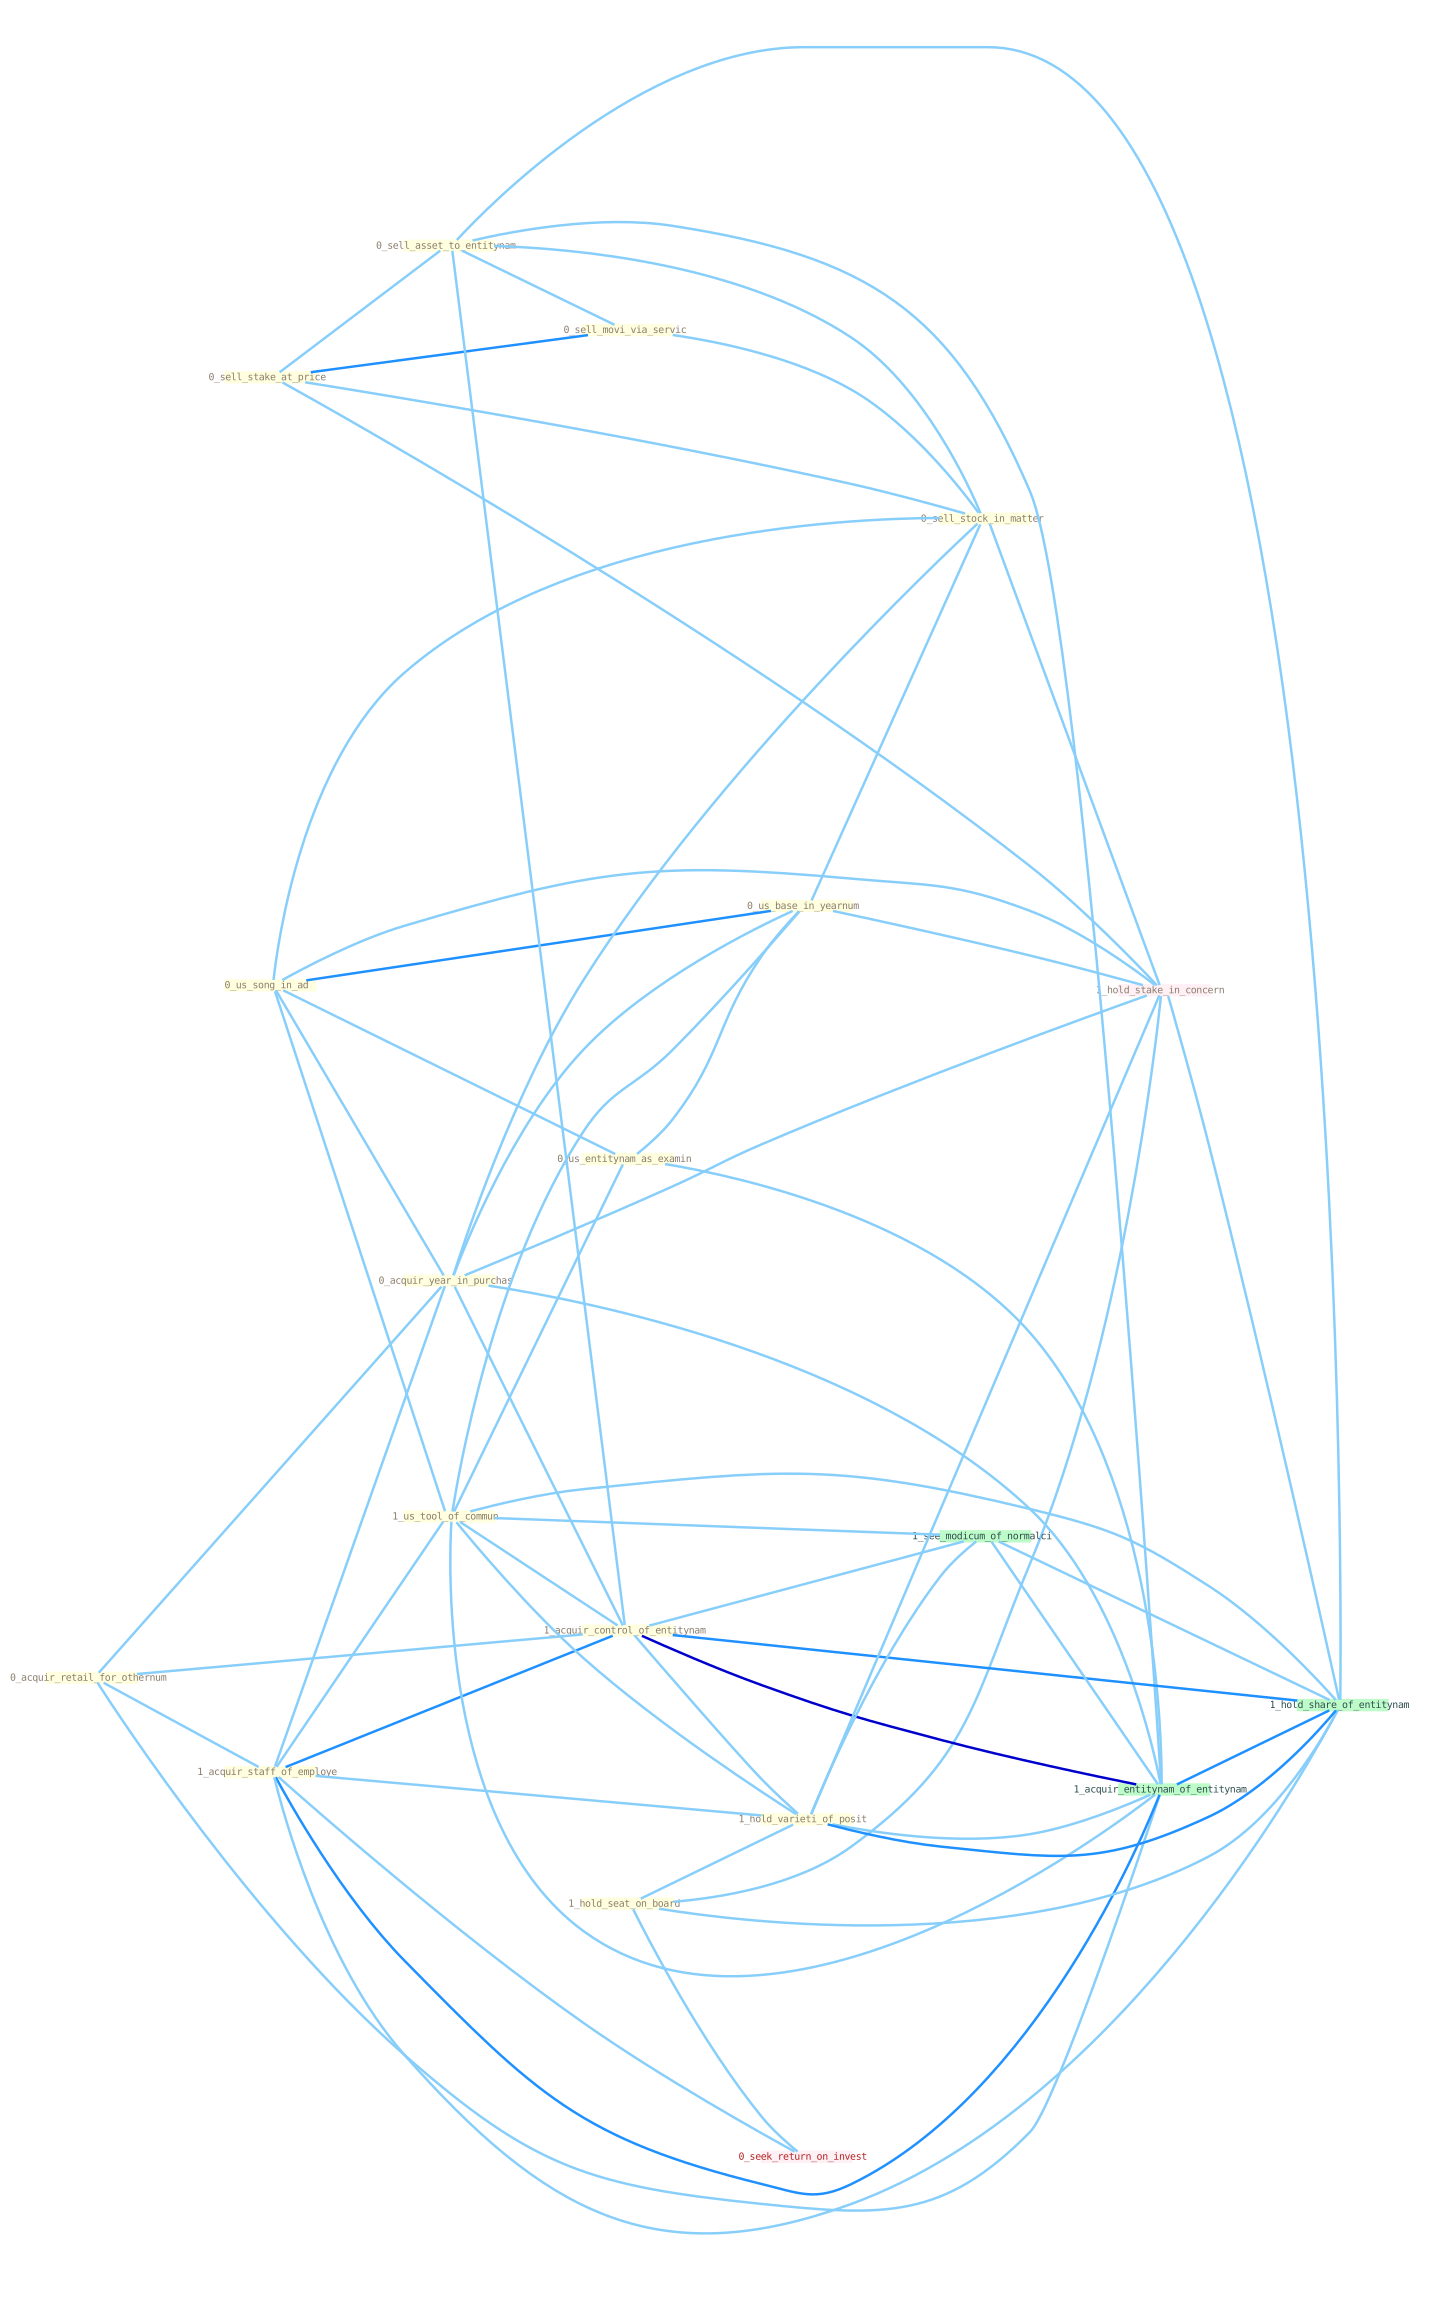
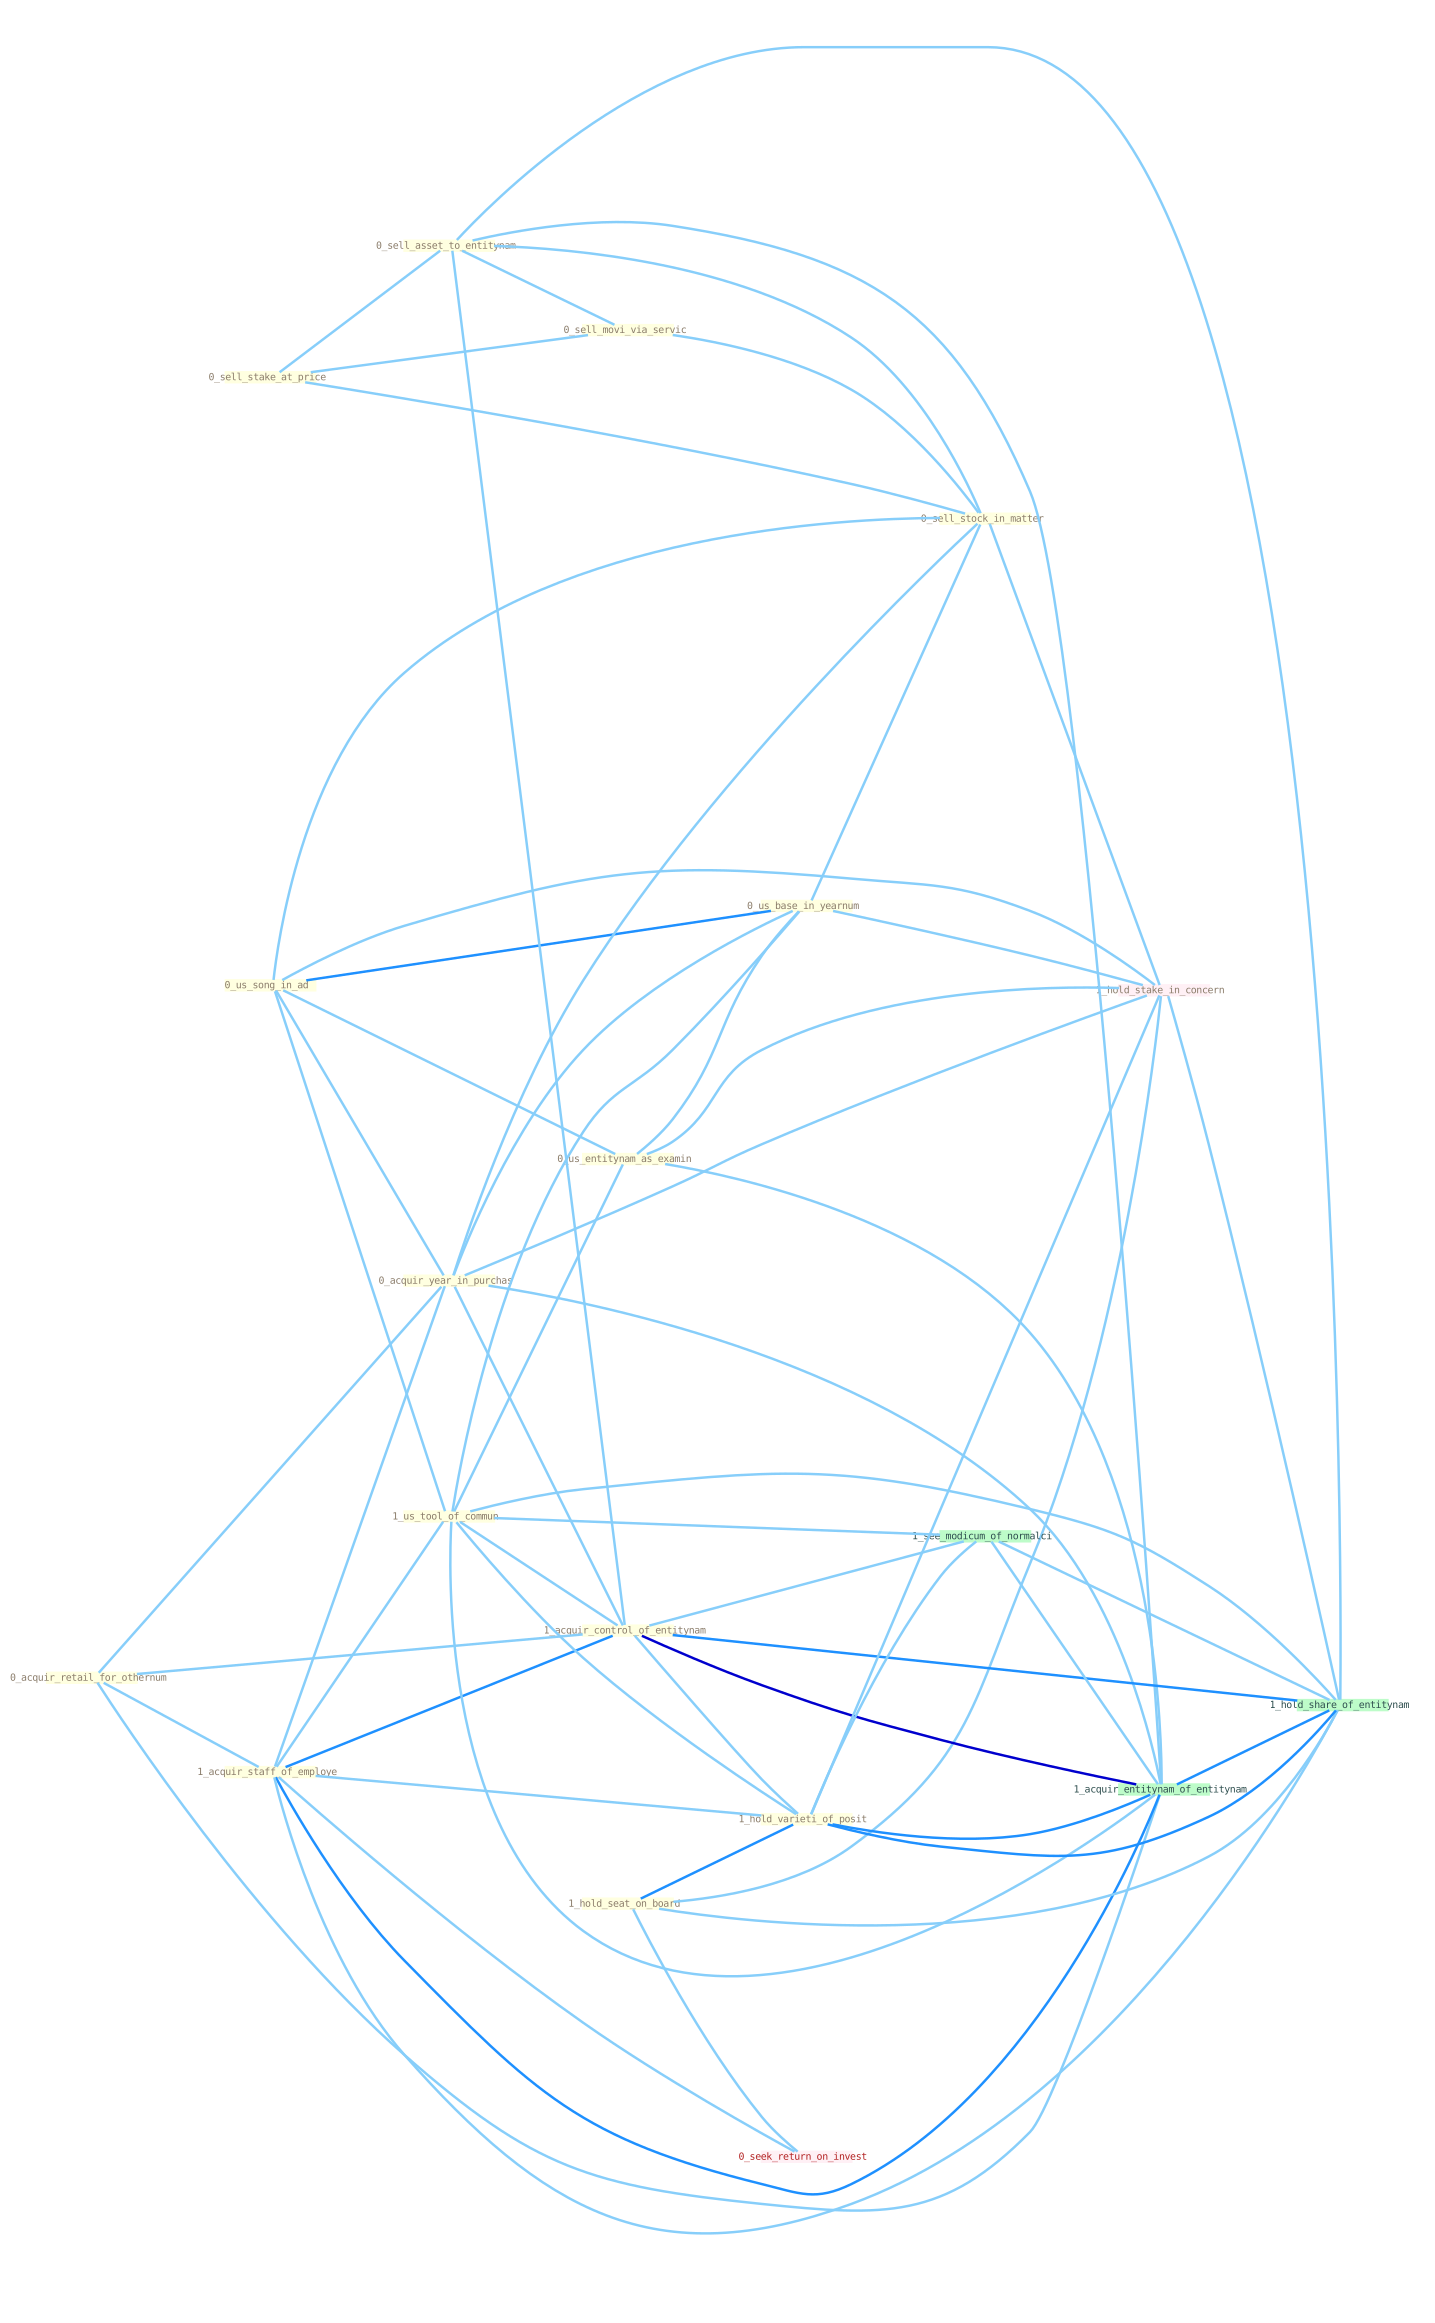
(449, 354) -> (449, 354)
(738, 659) -> (859, 1014)
(1002, 1837) -> (1002, 1837)
(717, 1862) -> (717, 1862)
